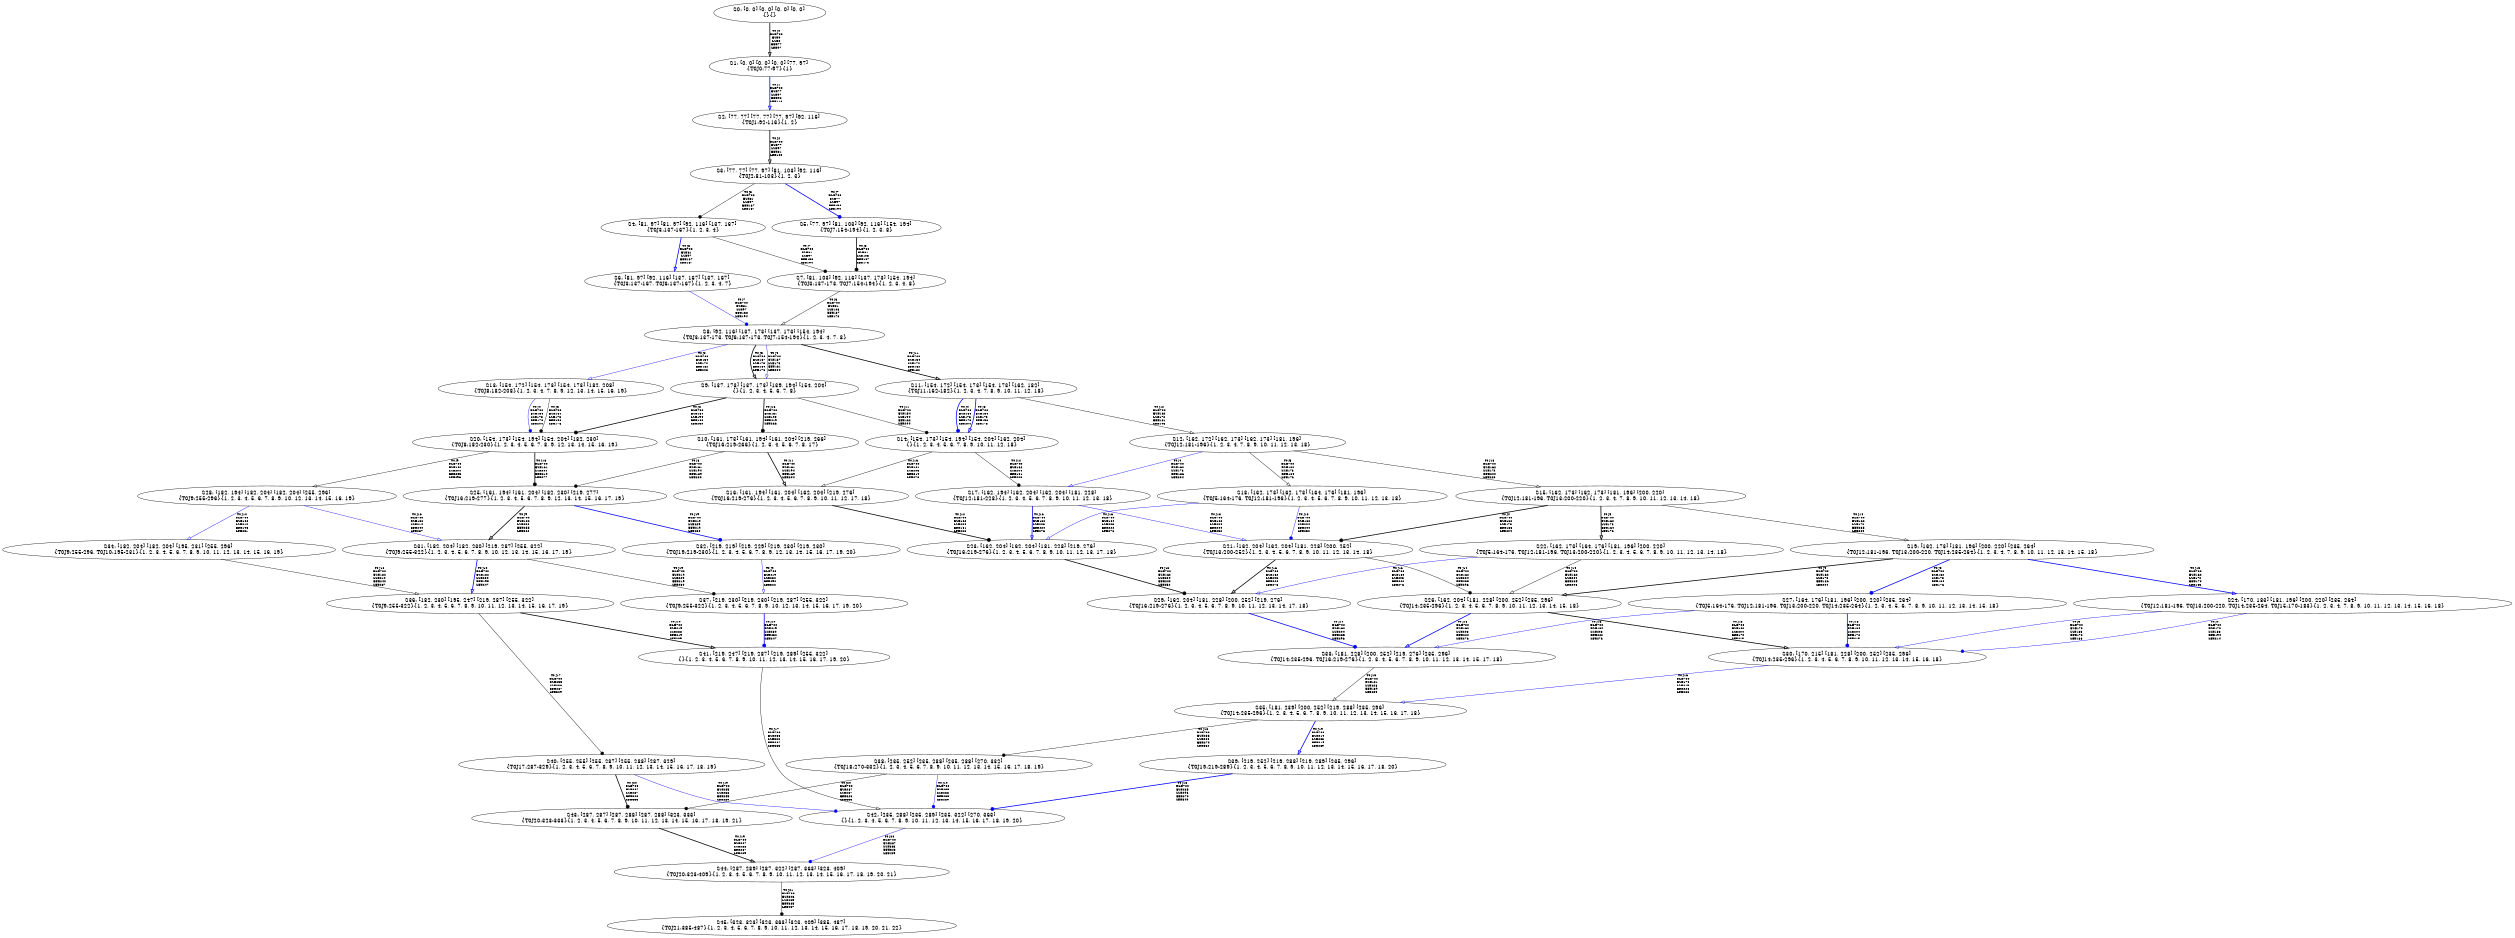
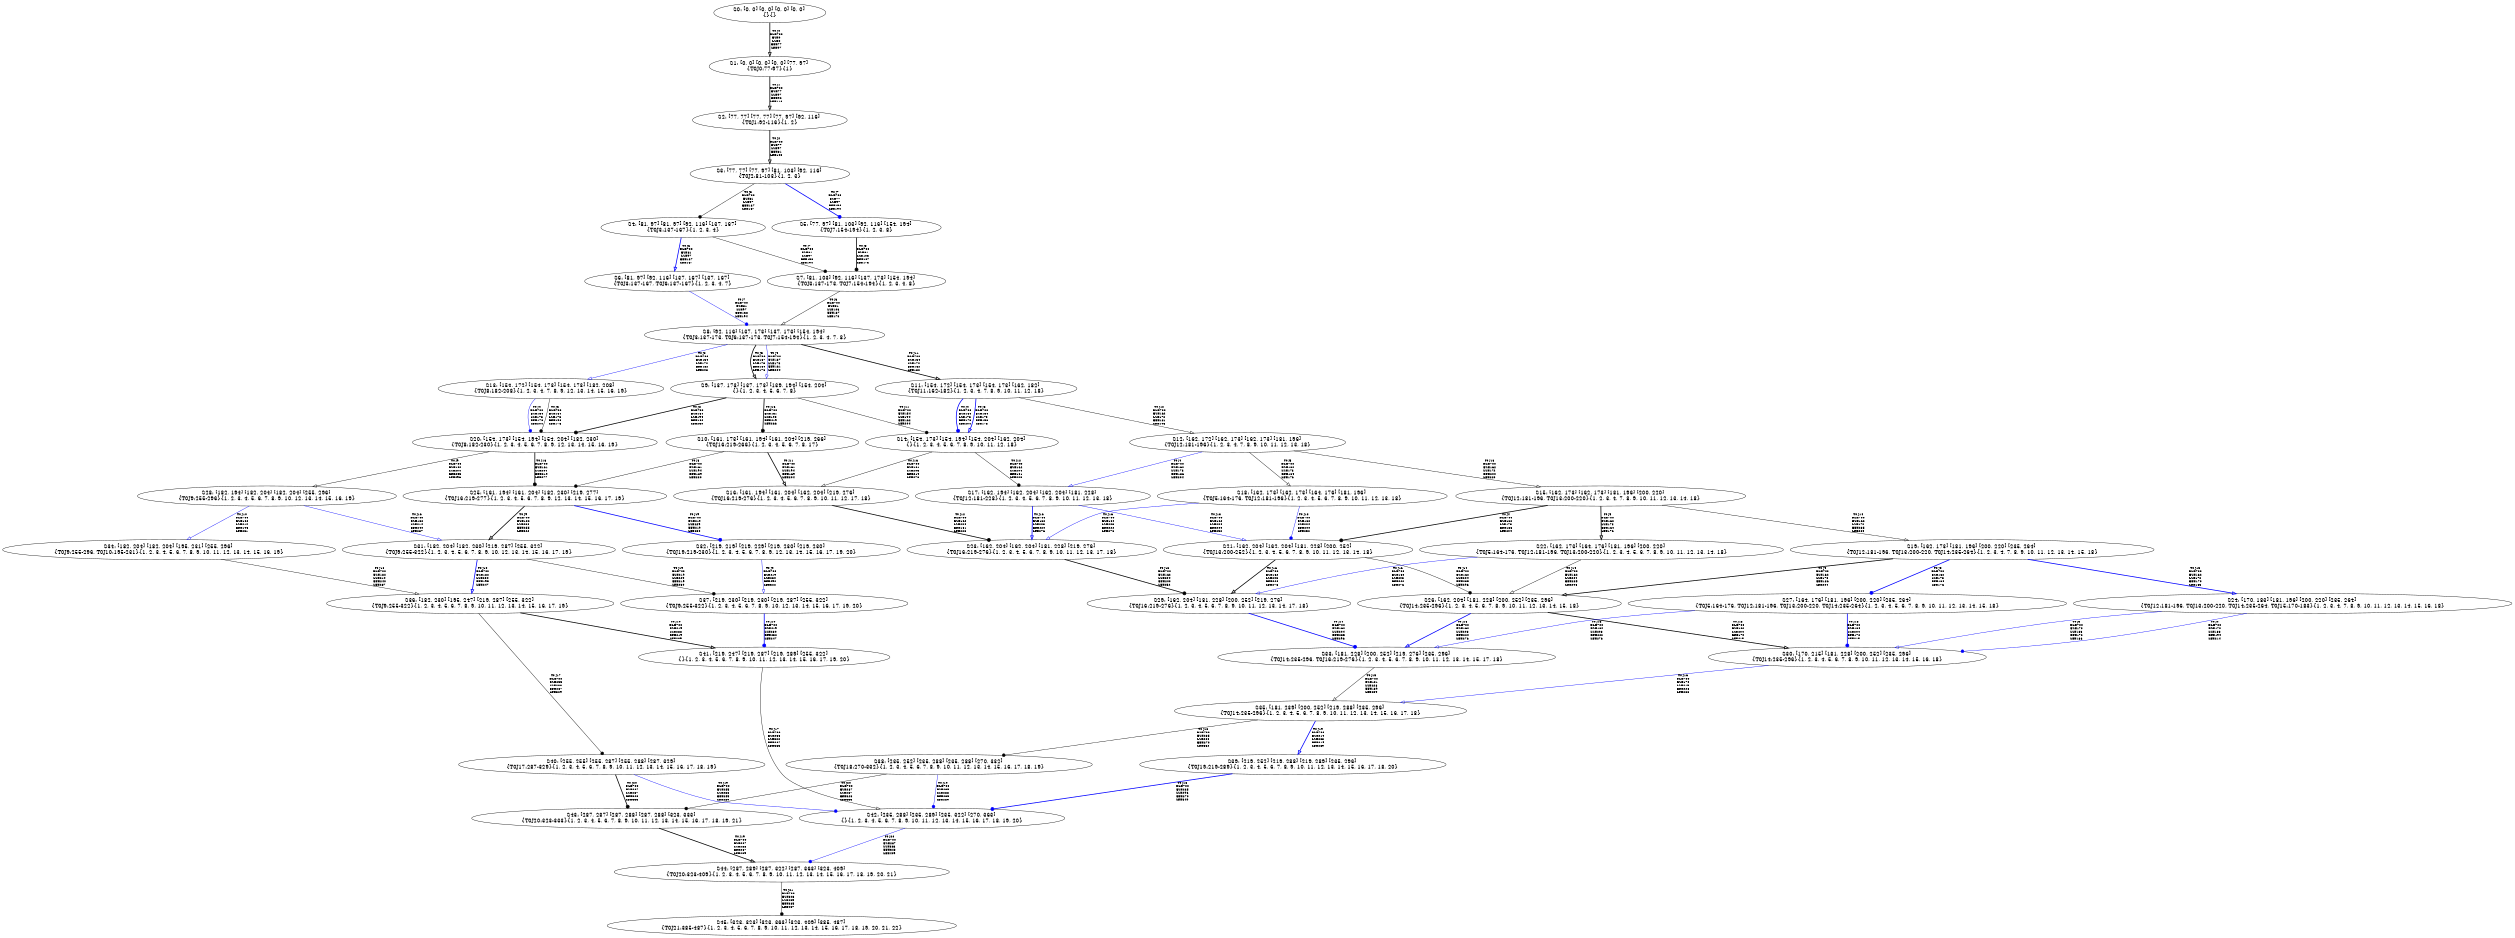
(770, 91) -> (770, 91)
